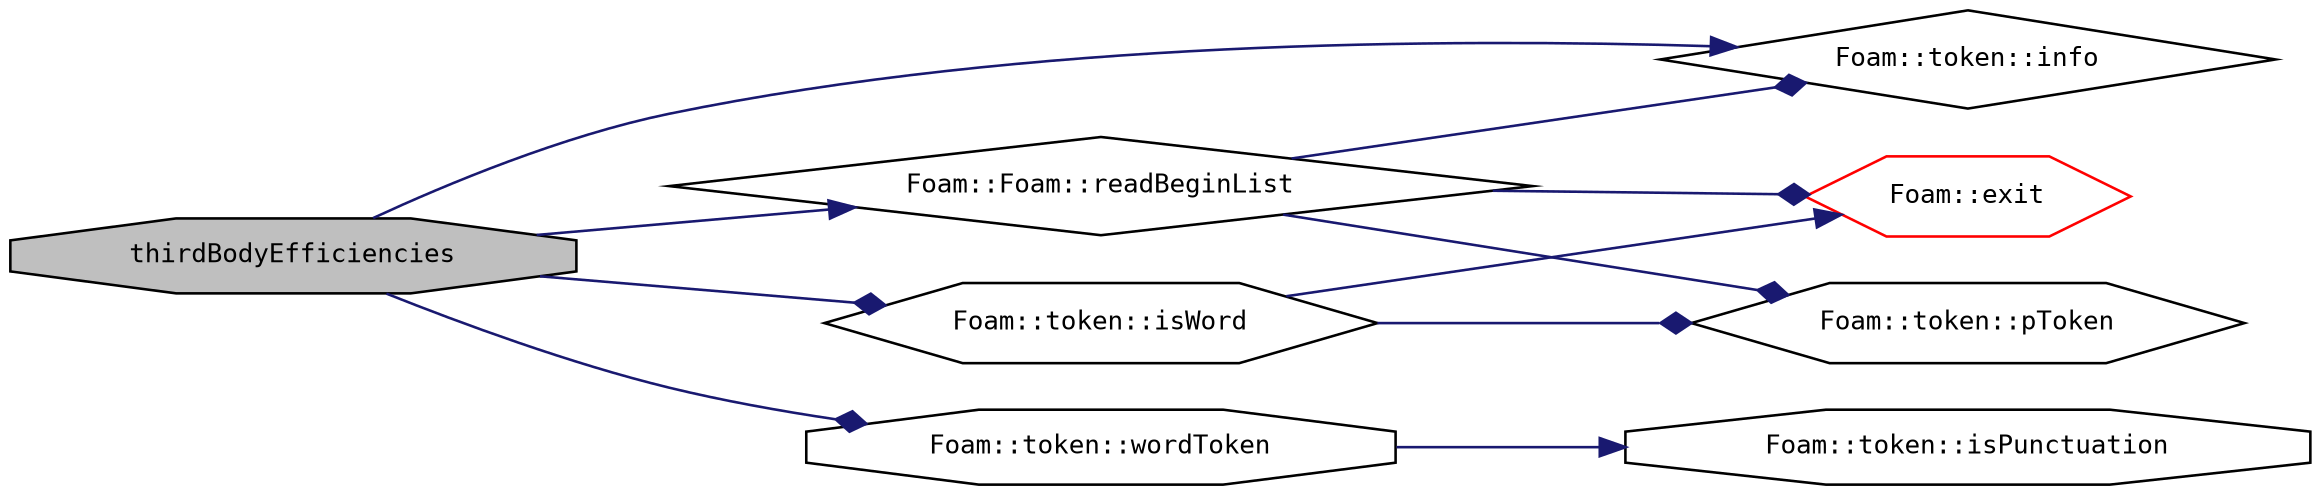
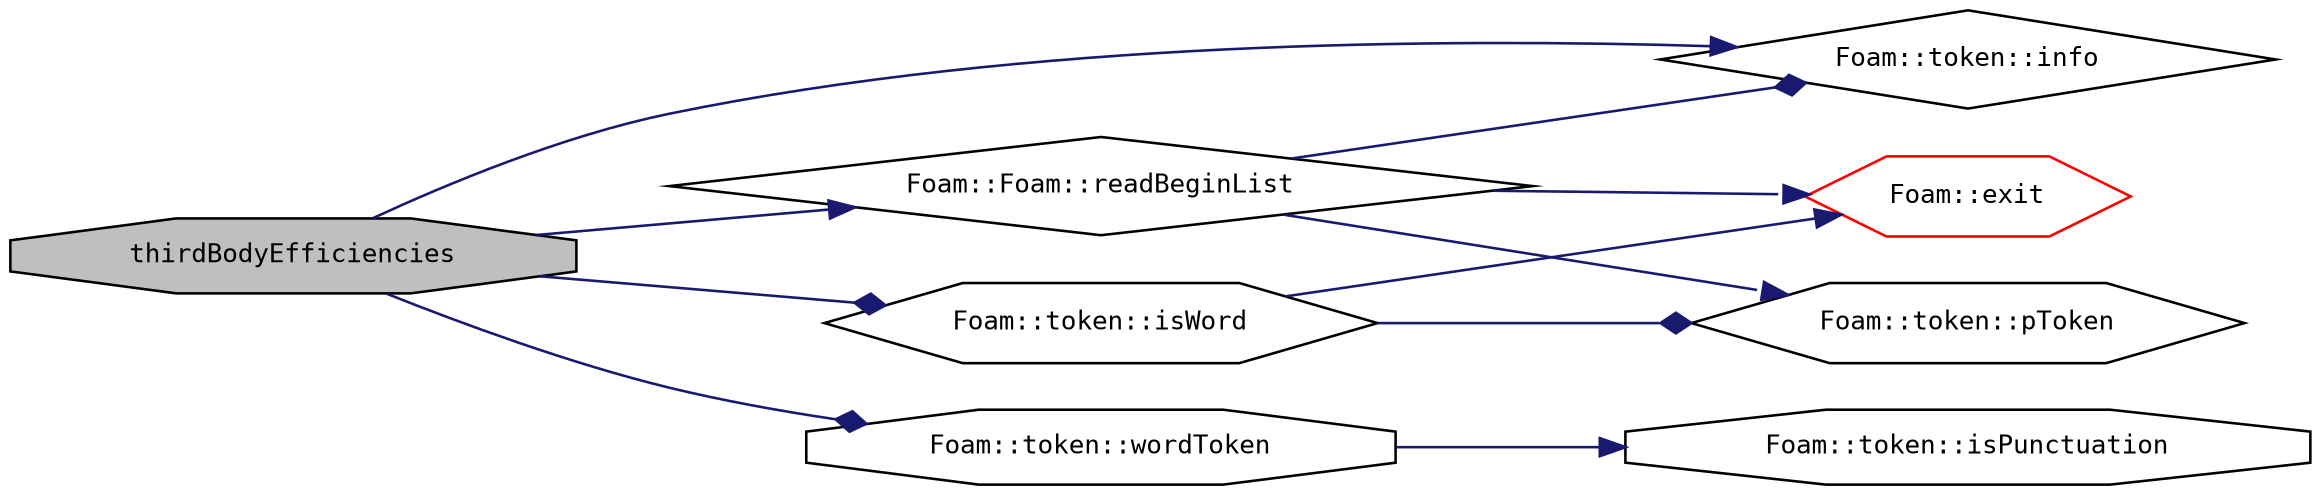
(1636, 192) -> (1636, 192)
(1496, 249) -> (1496, 249)
